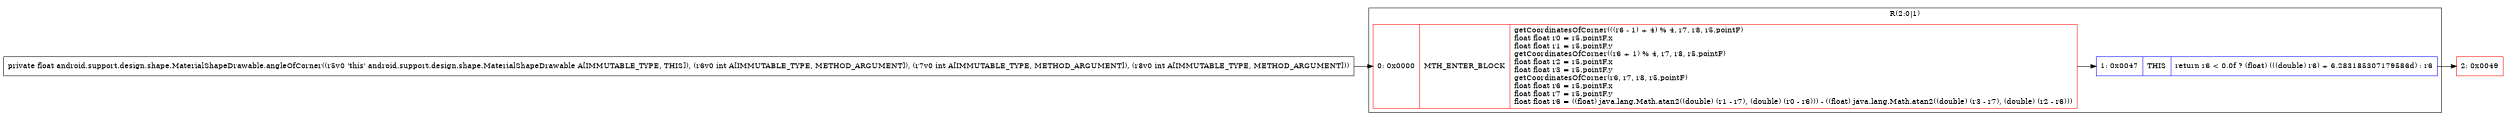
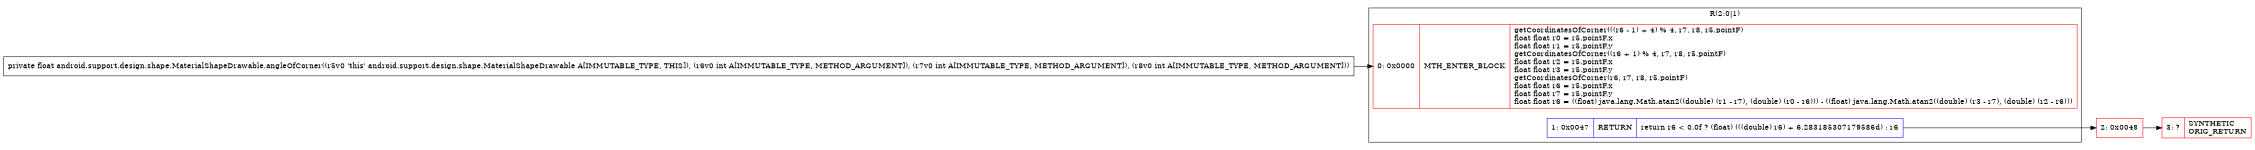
(2084, 66) -> none
(2157, 66) -> (1615, 128)
none -> (2207, 128)
